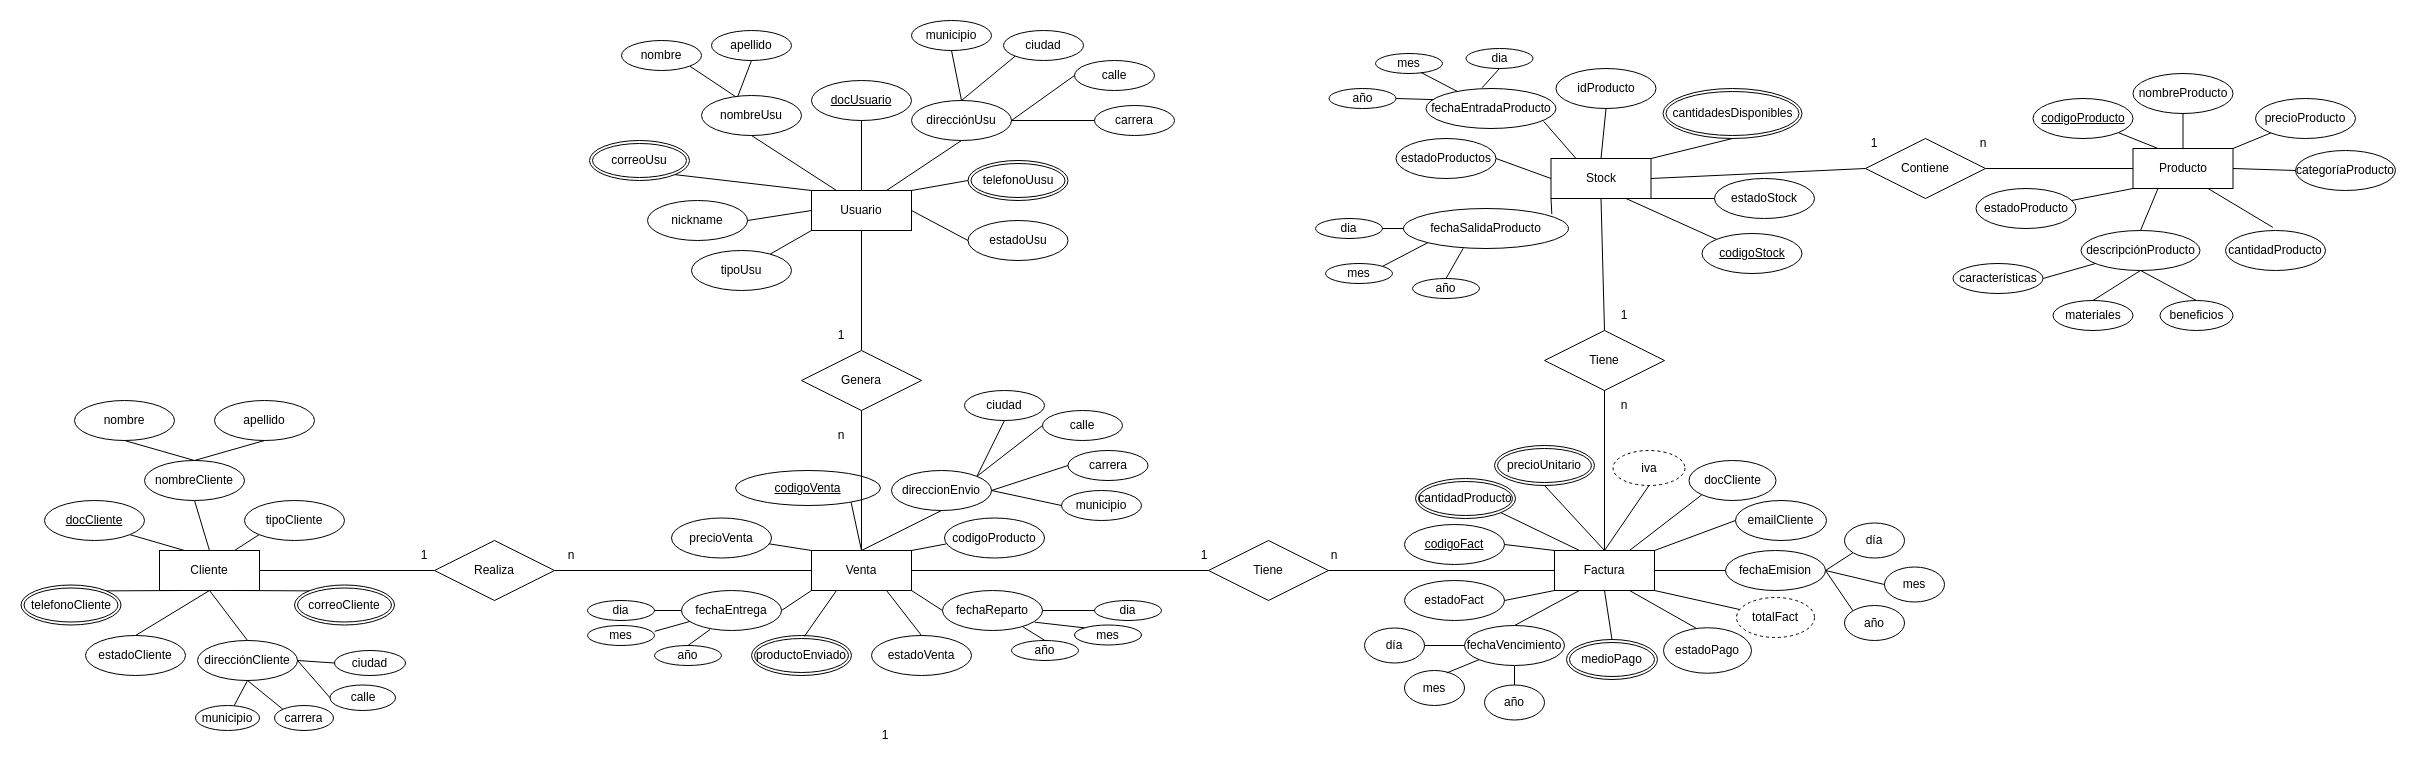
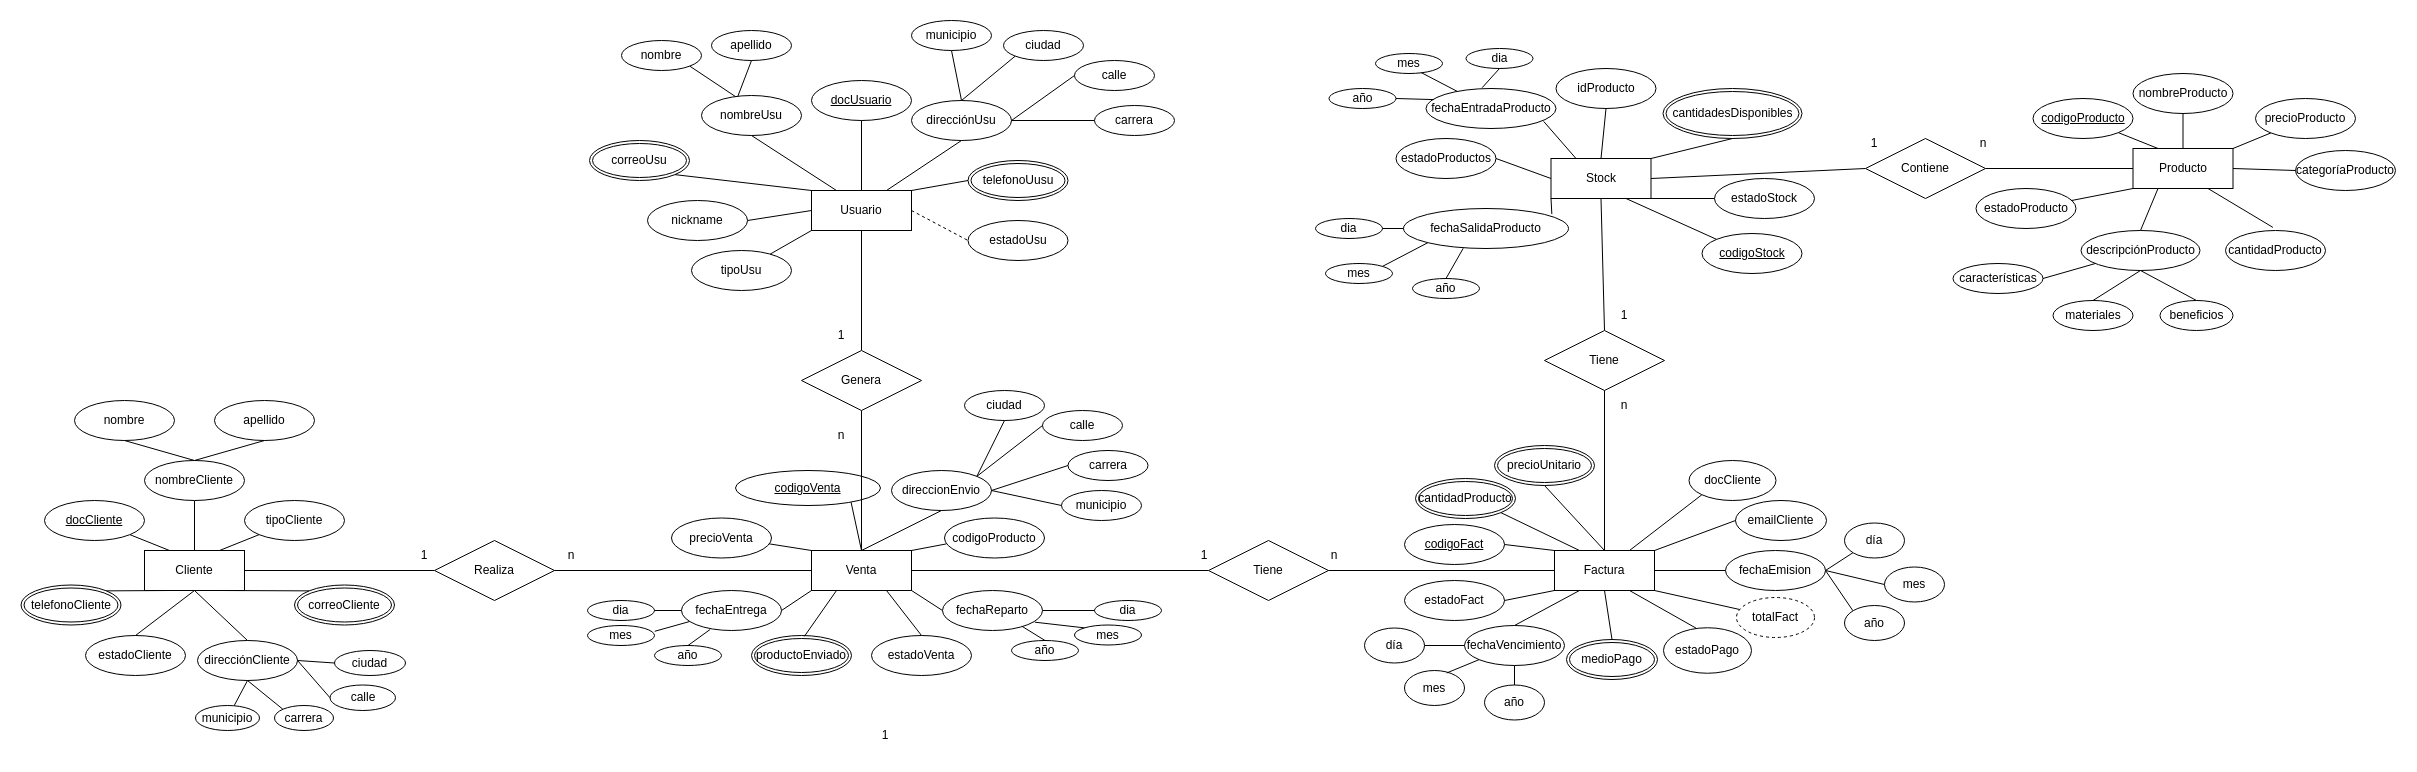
(938, 225) -> (938, 225)
(1649, 468) -> none
(1627, 517) -> none
(210, 571) -> (195, 571)
